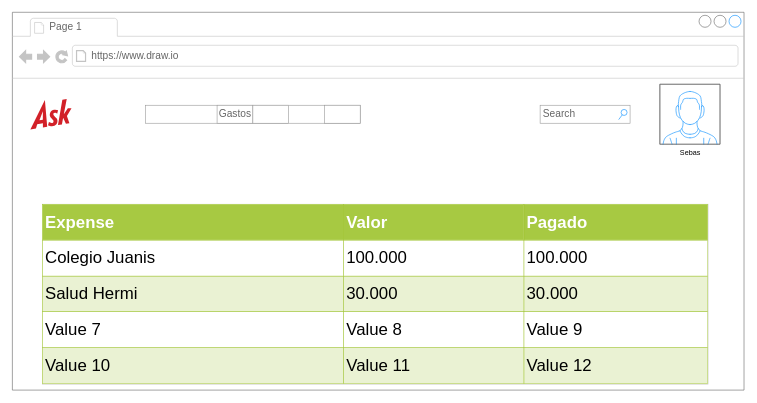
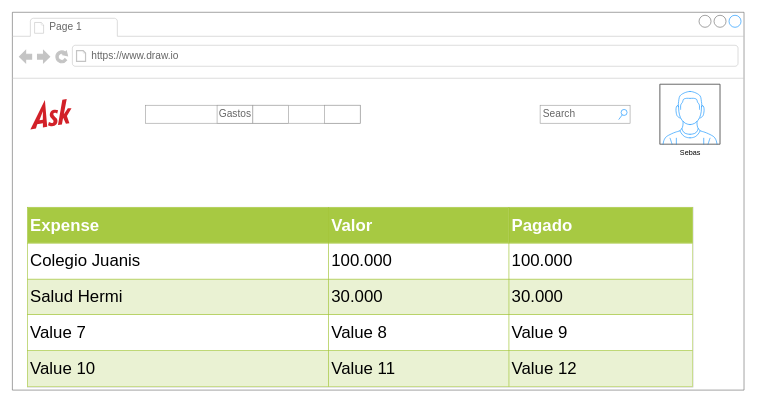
(375, 294) -> (360, 297)
